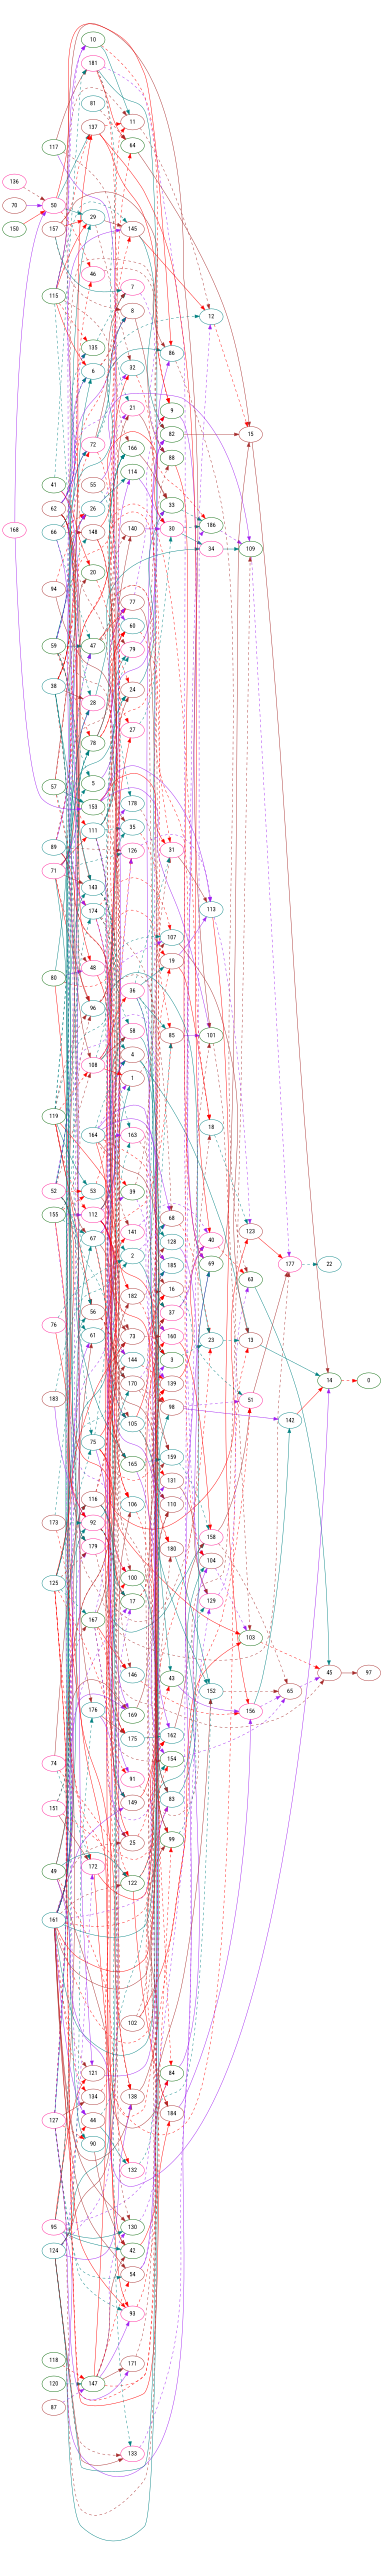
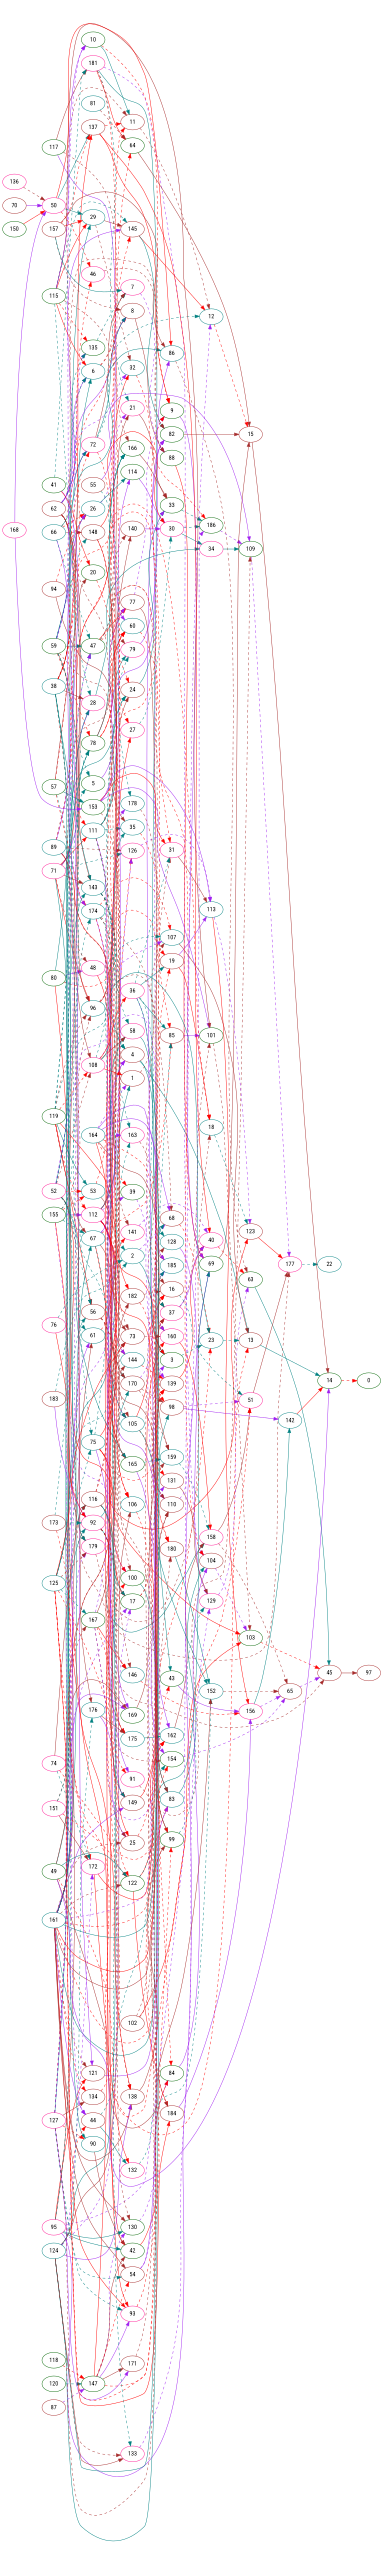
(78, 735) -> none
(151, 827) -> none
(104, 1103) -> (113, 969)
